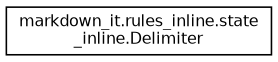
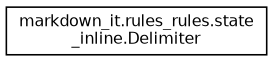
(139, 31) -> (137, 31)
